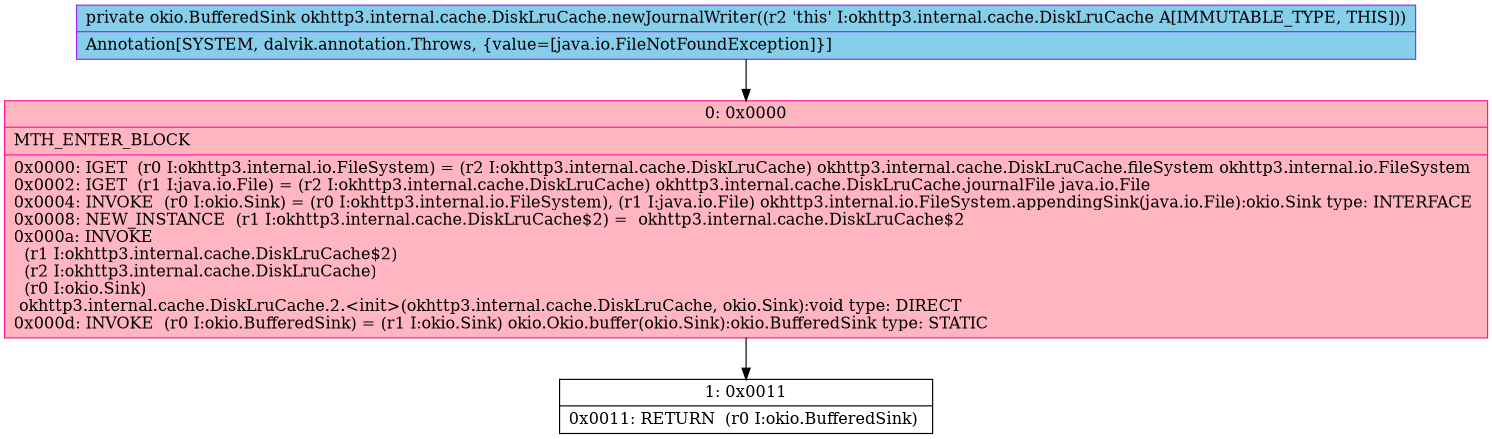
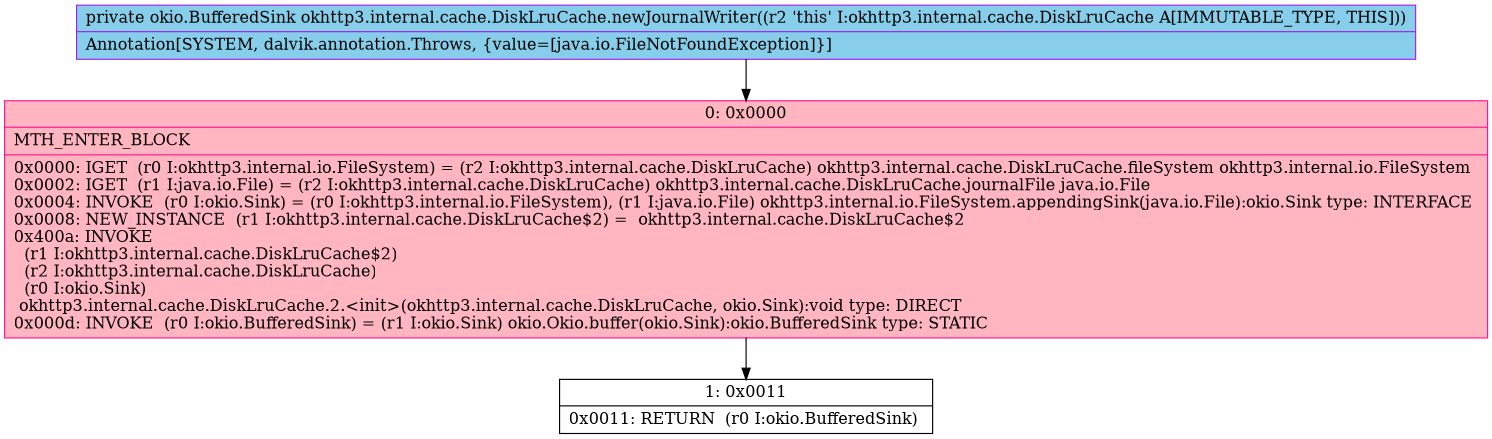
(89, 237) -> (89, 237)
